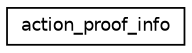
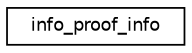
(96, 26) -> (96, 26)
